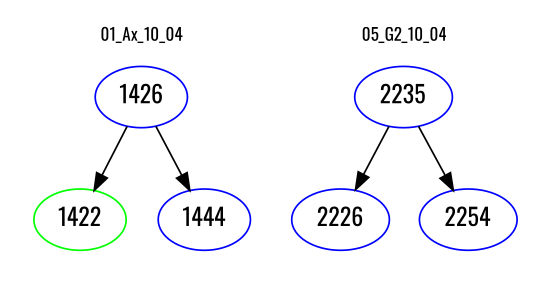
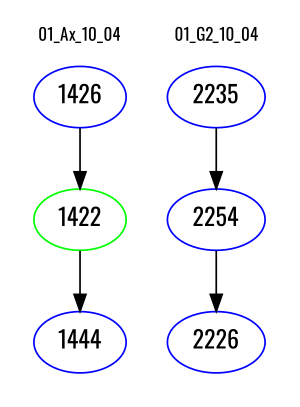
(404, 37) -> (216, 37)
(376, 150) -> (216, 273)
(169, 151) -> (80, 273)
